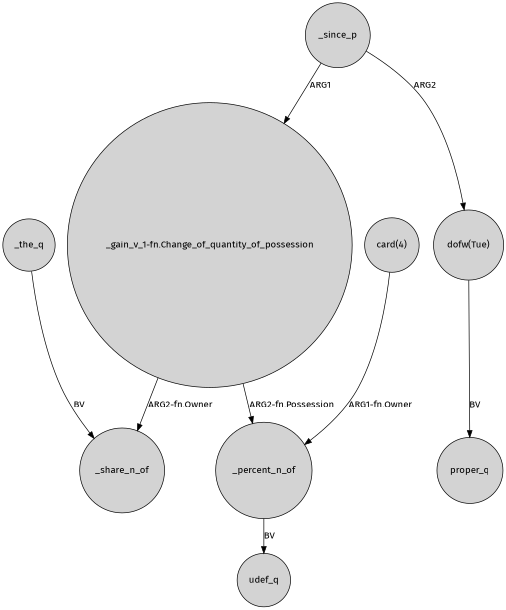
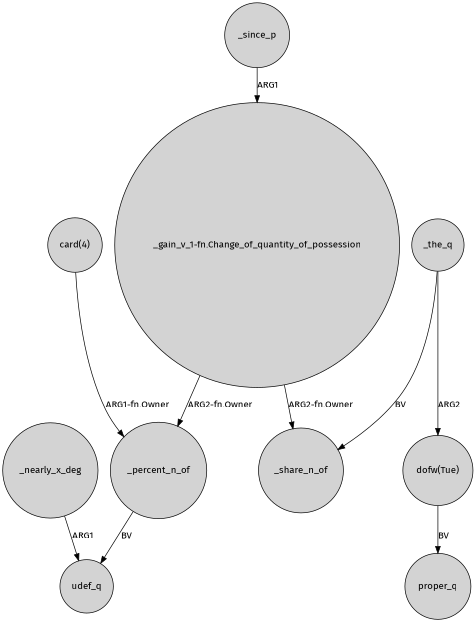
(433, 115) -> (438, 350)
(292, 405) -> (220, 405)
none -> (50, 470)
